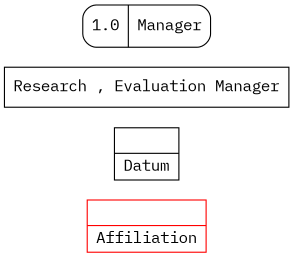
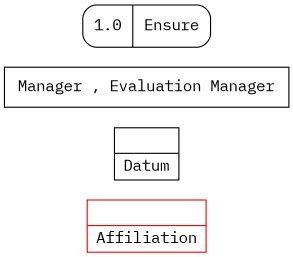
(169, 26) -> (172, 26)
(147, 87) -> (147, 87)
